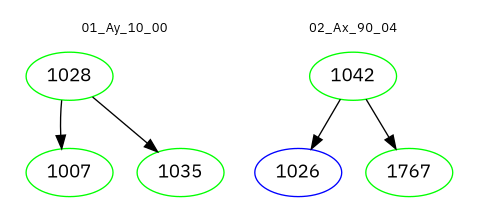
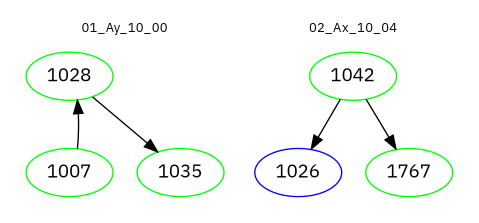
(354, 29) -> (354, 29)
(61, 118) -> (78, 131)
